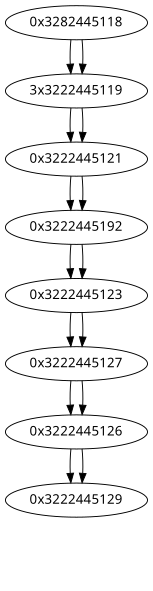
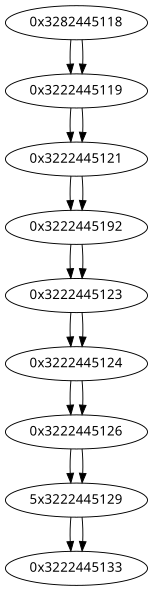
(76, 91) -> (76, 91)
(76, 364) -> (76, 364)
(76, 500) -> (76, 500)
none -> (76, 568)
